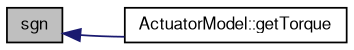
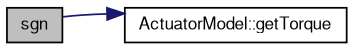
(102, 36) -> (85, 15)
